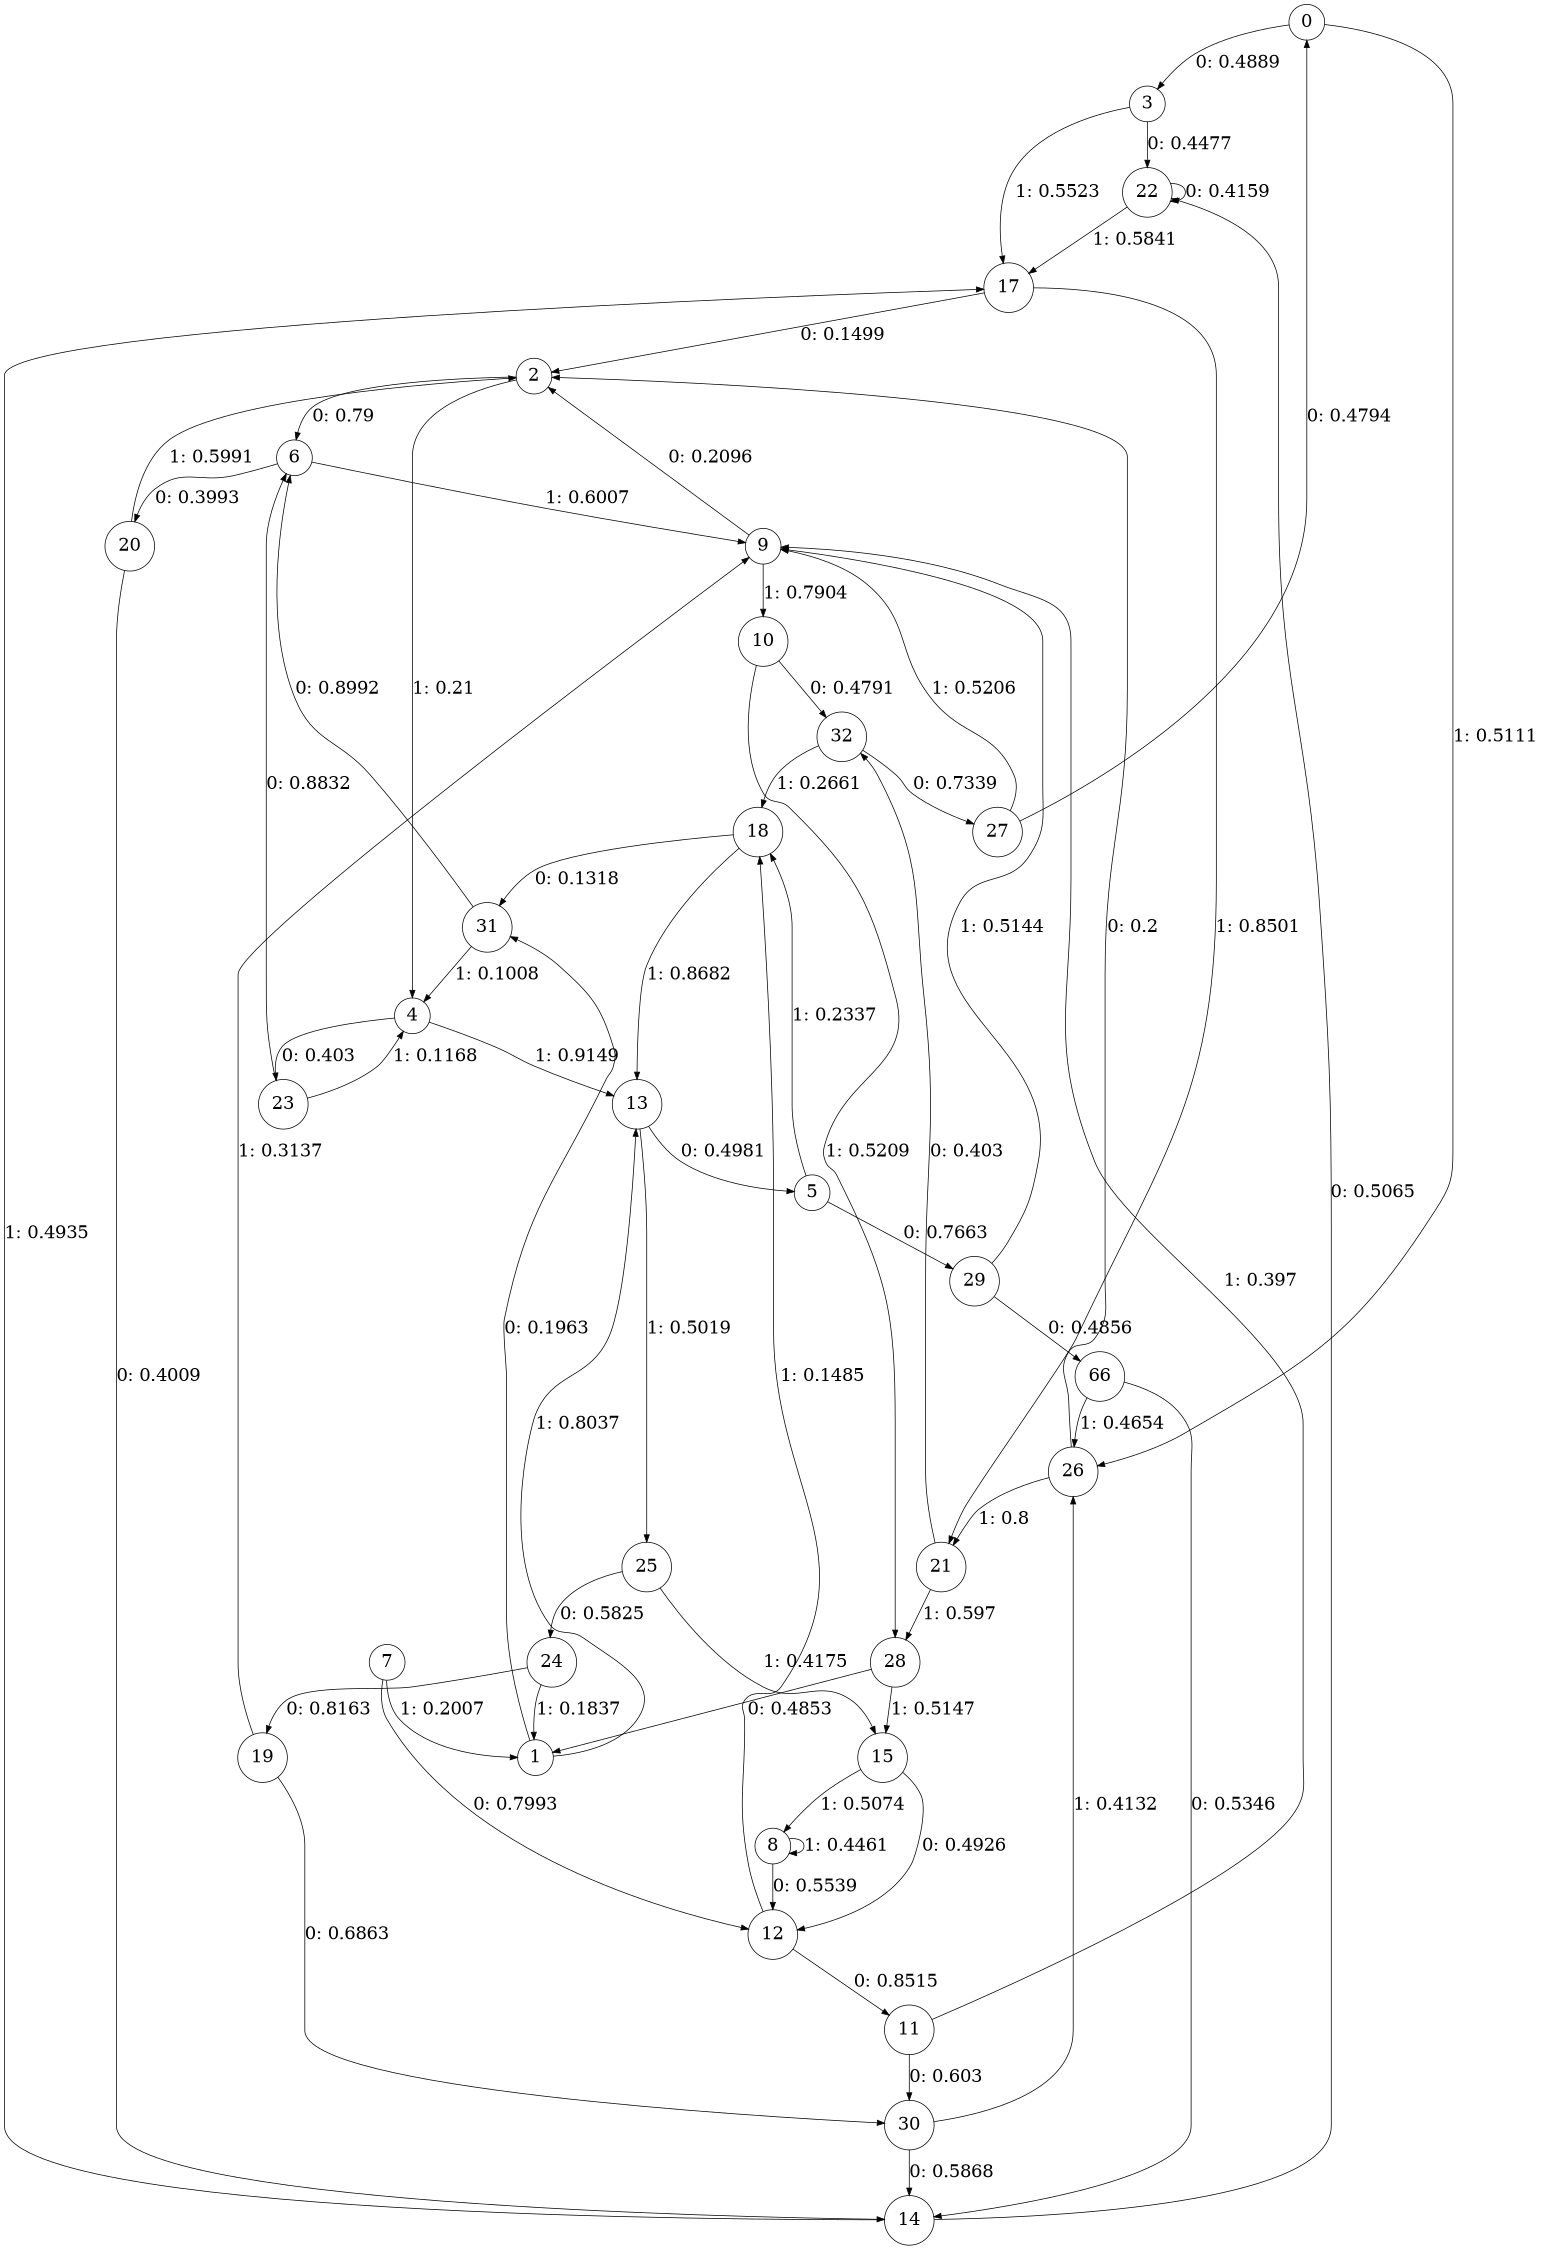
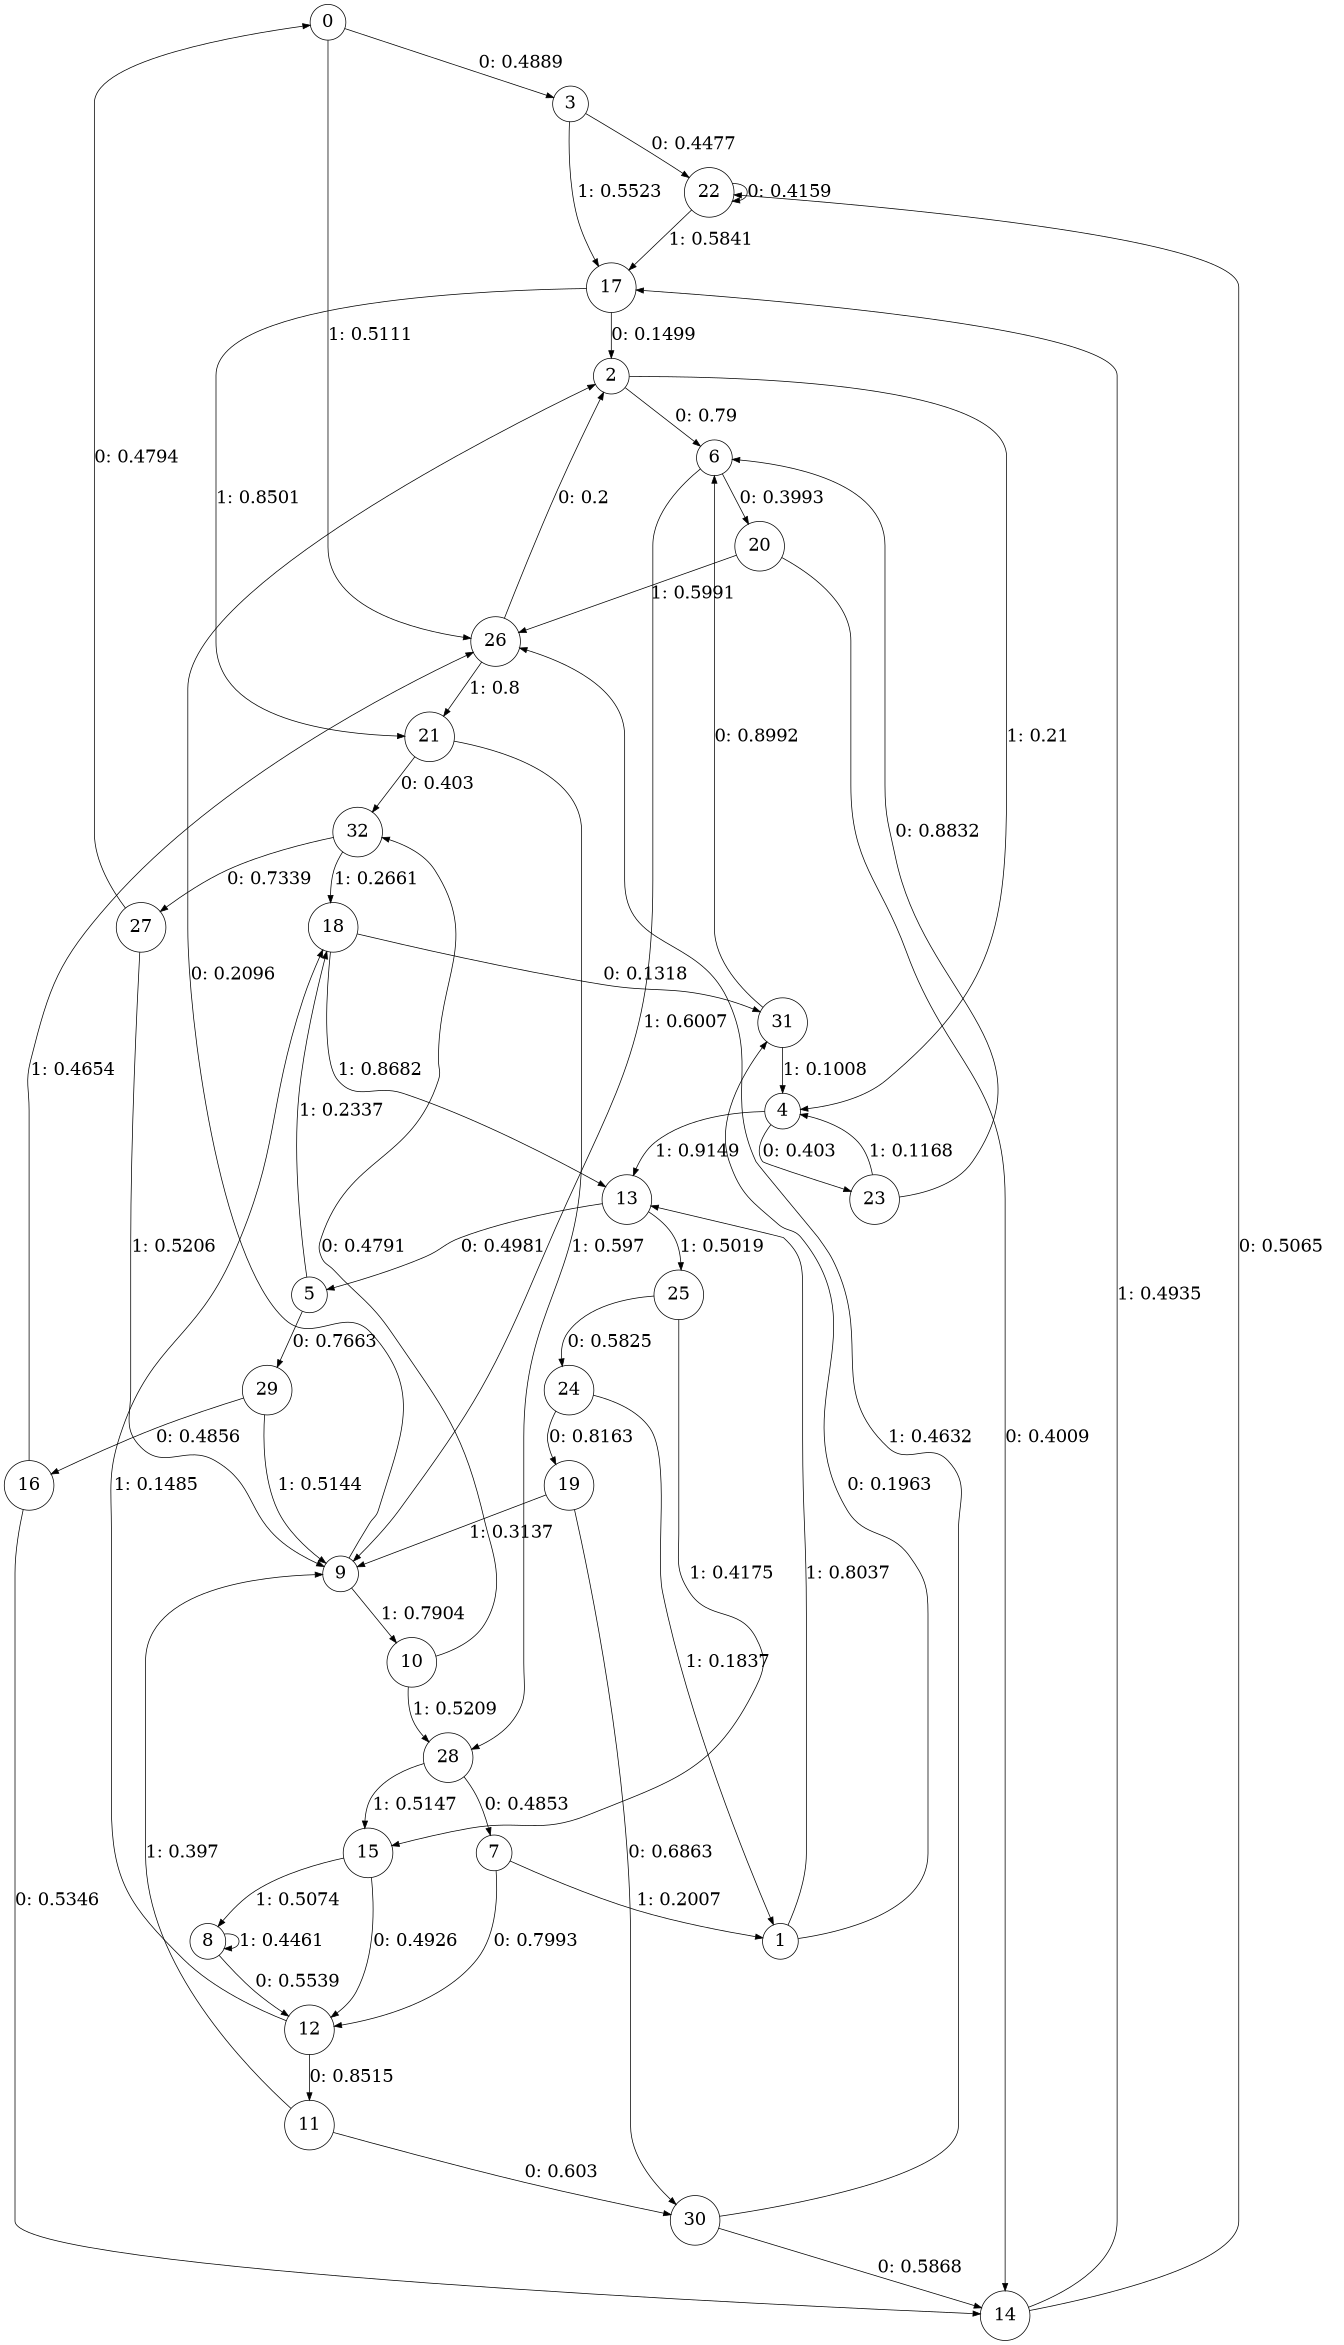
(290, 402) -> (631, 593)
(1100, 1376) -> (29, 1485)
(716, 1710) -> (479, 1801)
(1124, 1805) -> (938, 1438)
